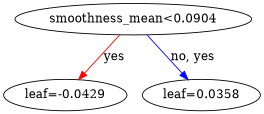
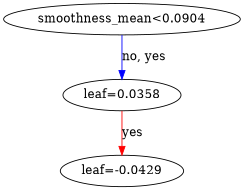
(102, 54) -> (122, 129)
